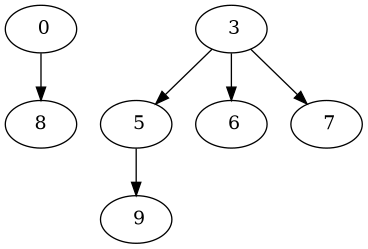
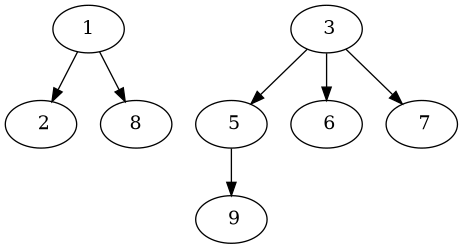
(41, 29) -> (89, 29)
none -> (41, 124)
